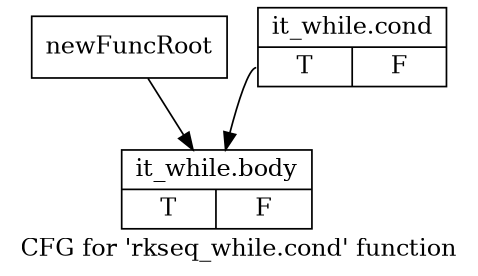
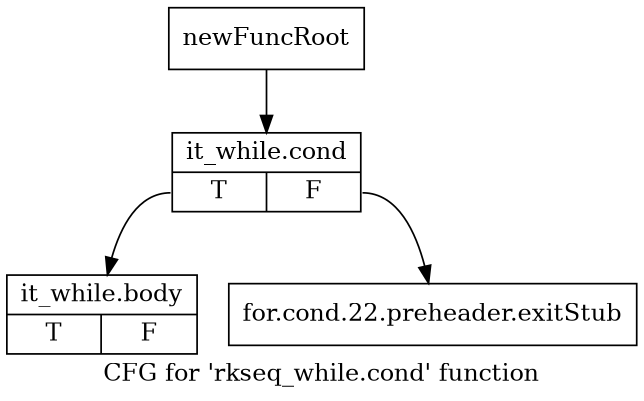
(166, 107) -> (267, 93)
none -> (433, 314)
